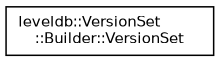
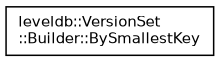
(110, 31) -> (110, 31)
